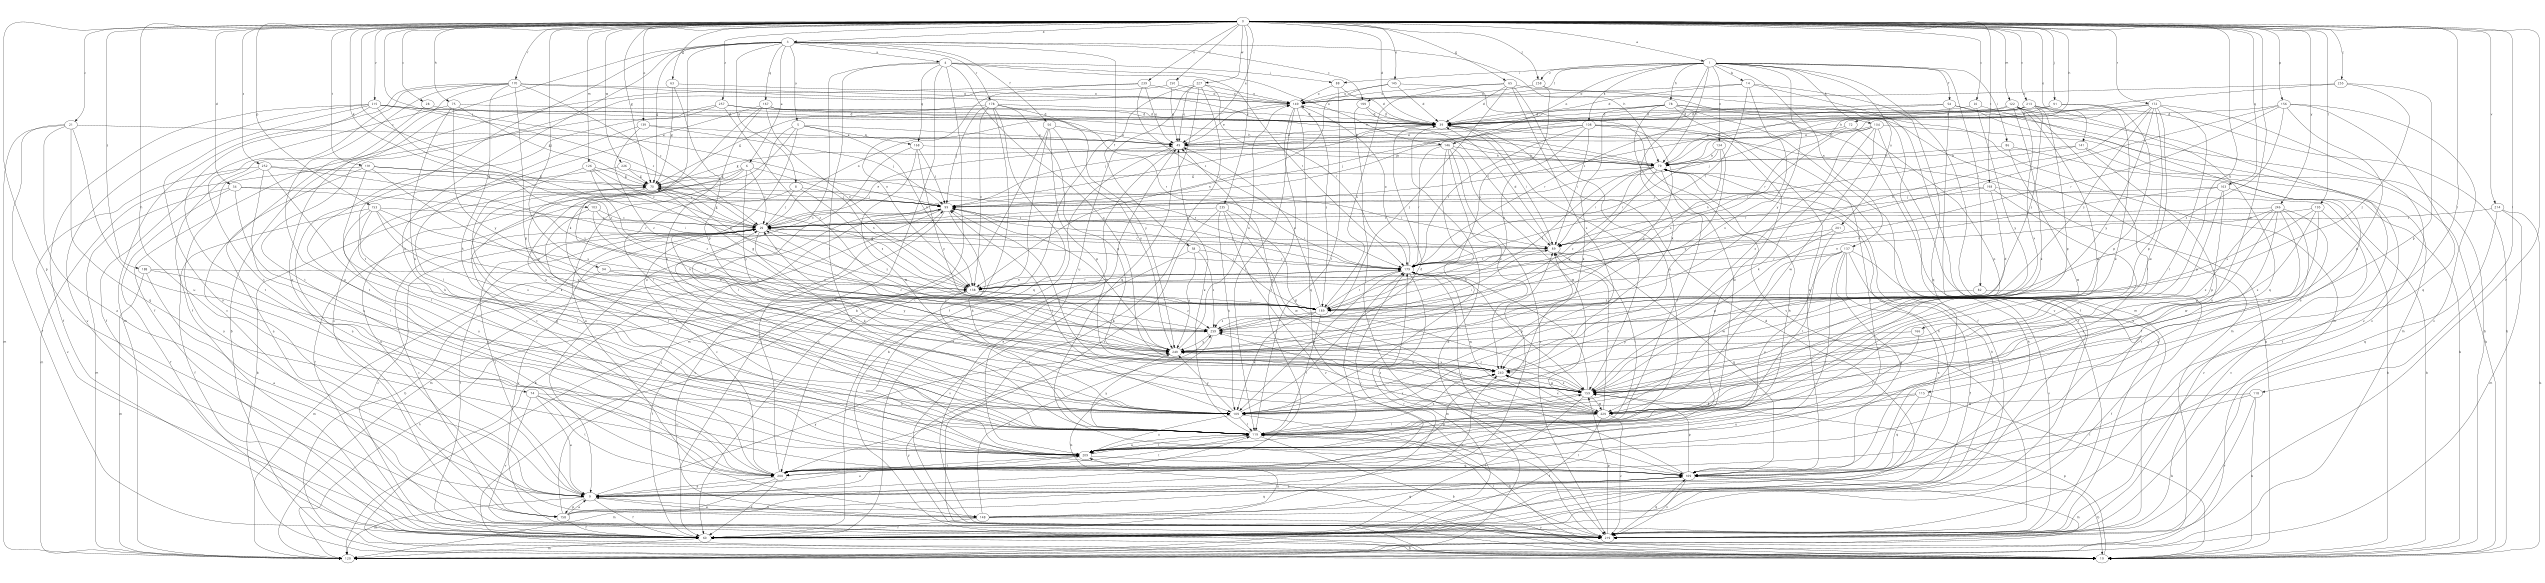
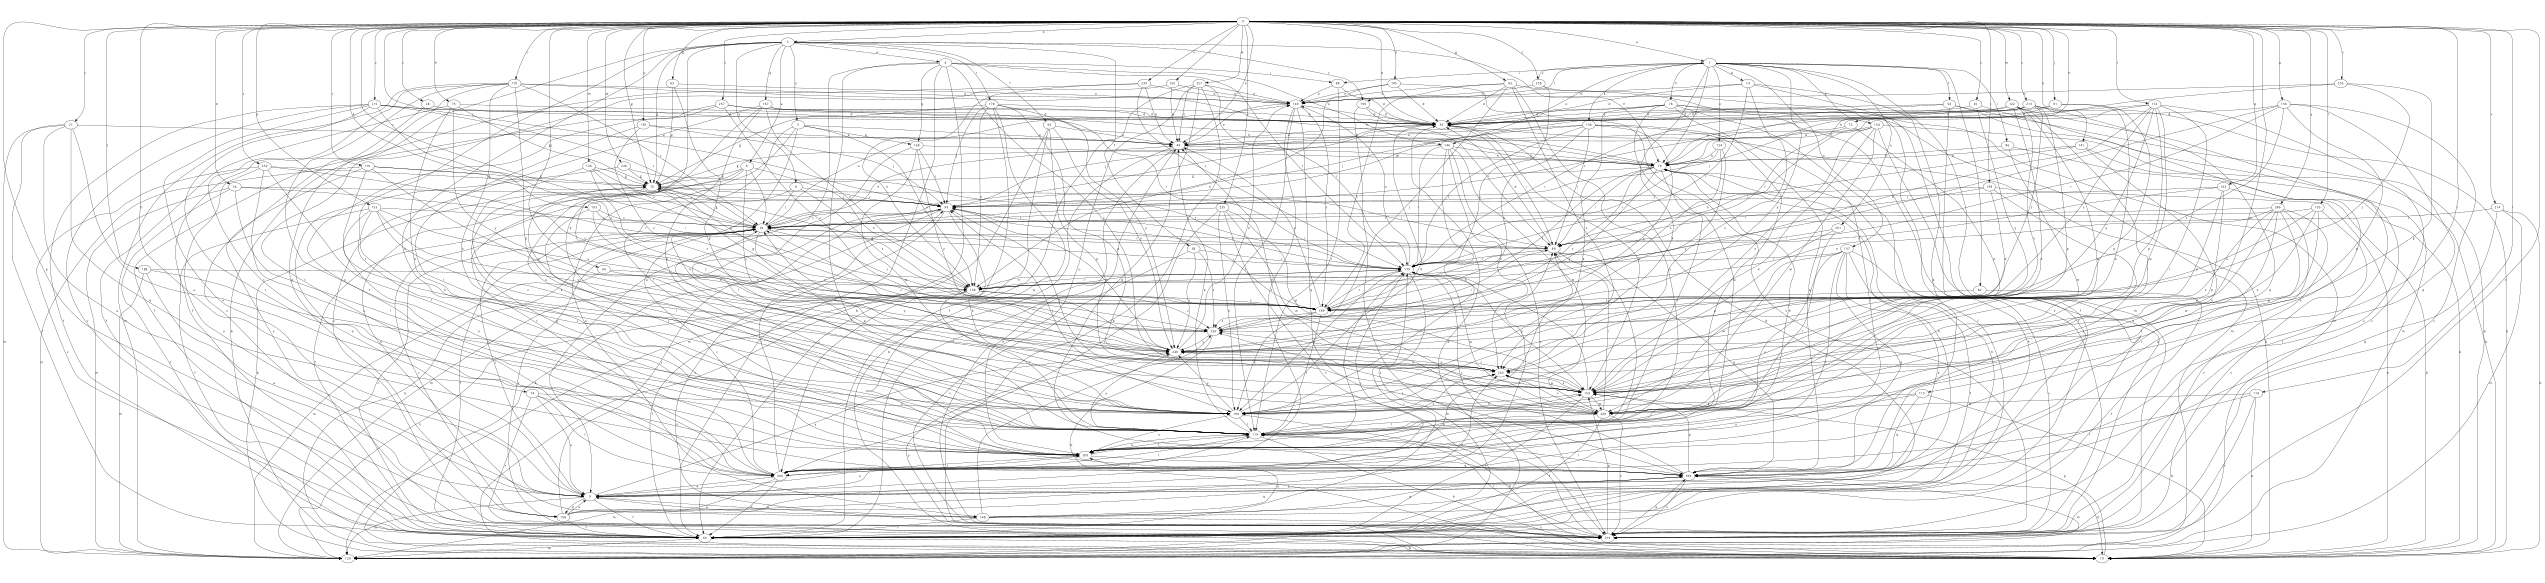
(1621, 65) -> (1617, 65)
(1918, 331) -> none
